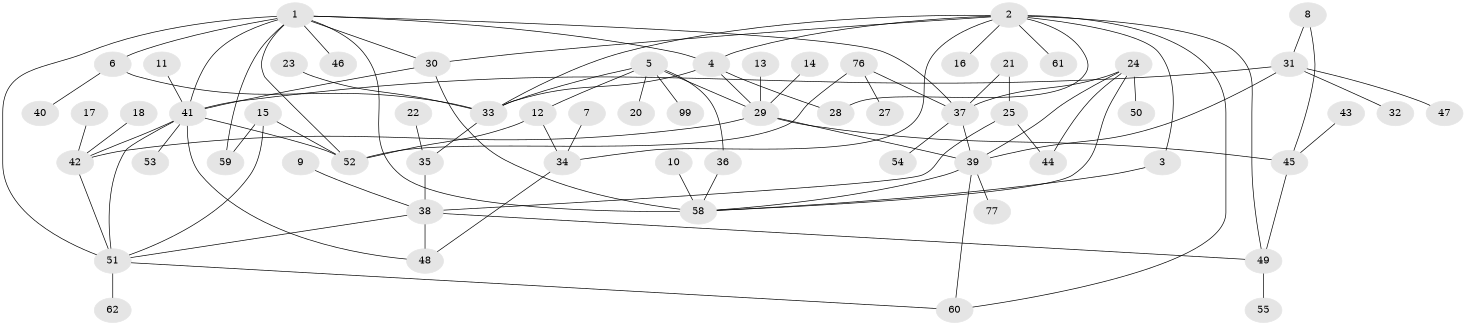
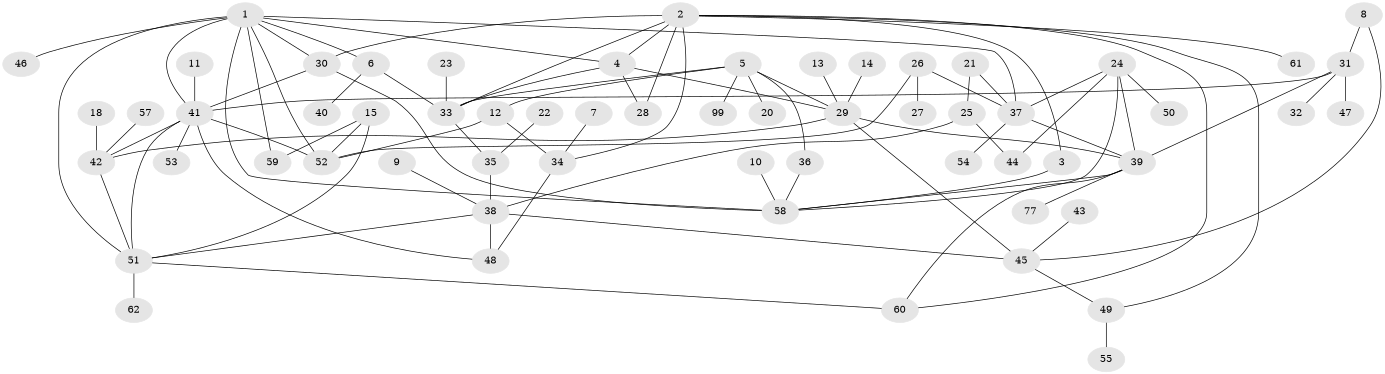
(859, 64) -> (918, 64)
(960, 64) -> none
(90, 113) -> (146, 113)
(844, 236) -> (756, 236)
